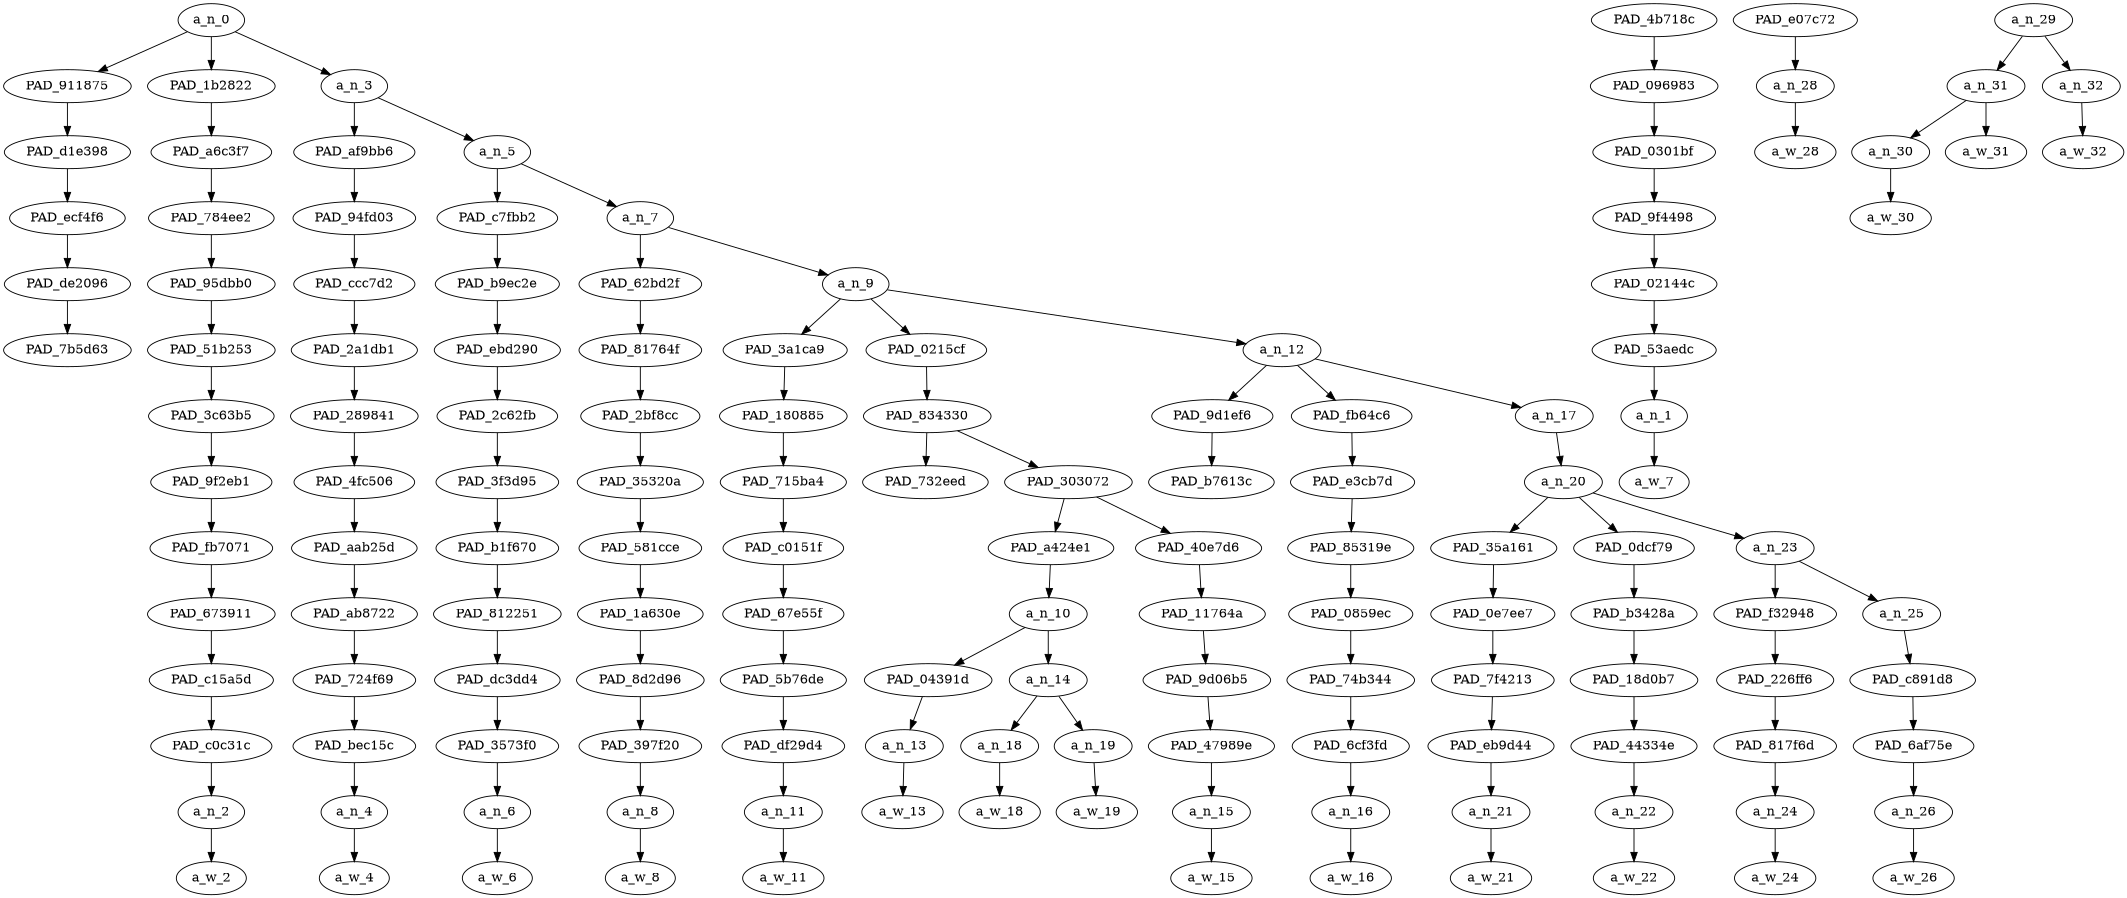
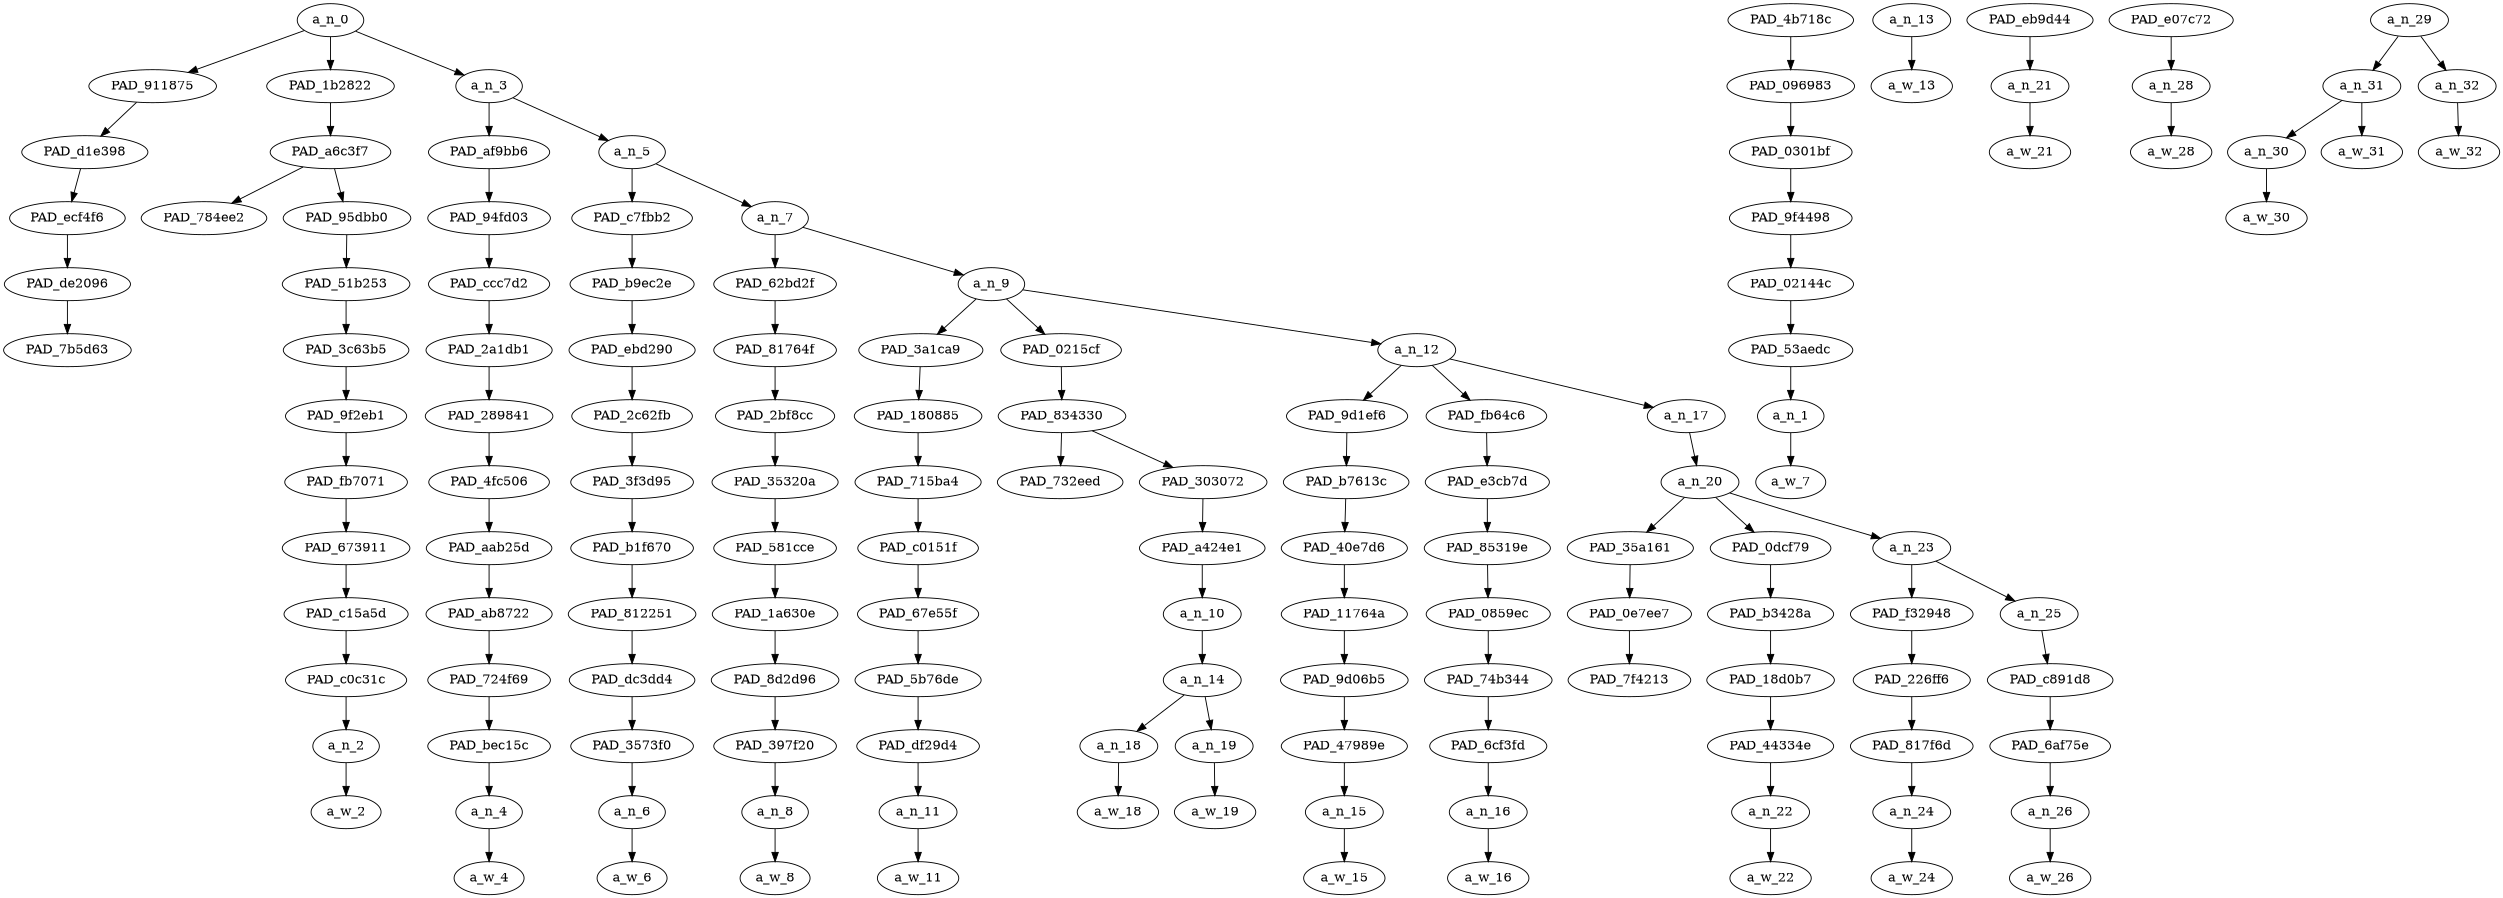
(211, 247) -> (338, 181)
(1129, 513) -> (1345, 511)
(928, 680) -> none
(1492, 709) -> none
